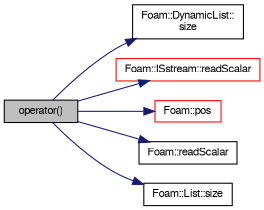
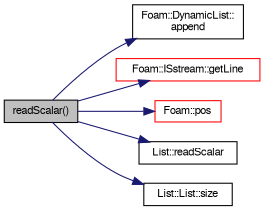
(188, 22) -> (188, 22)
(188, 70) -> (188, 70)
(41, 111) -> (41, 111)
(188, 153) -> (188, 153)
(188, 194) -> (188, 194)
